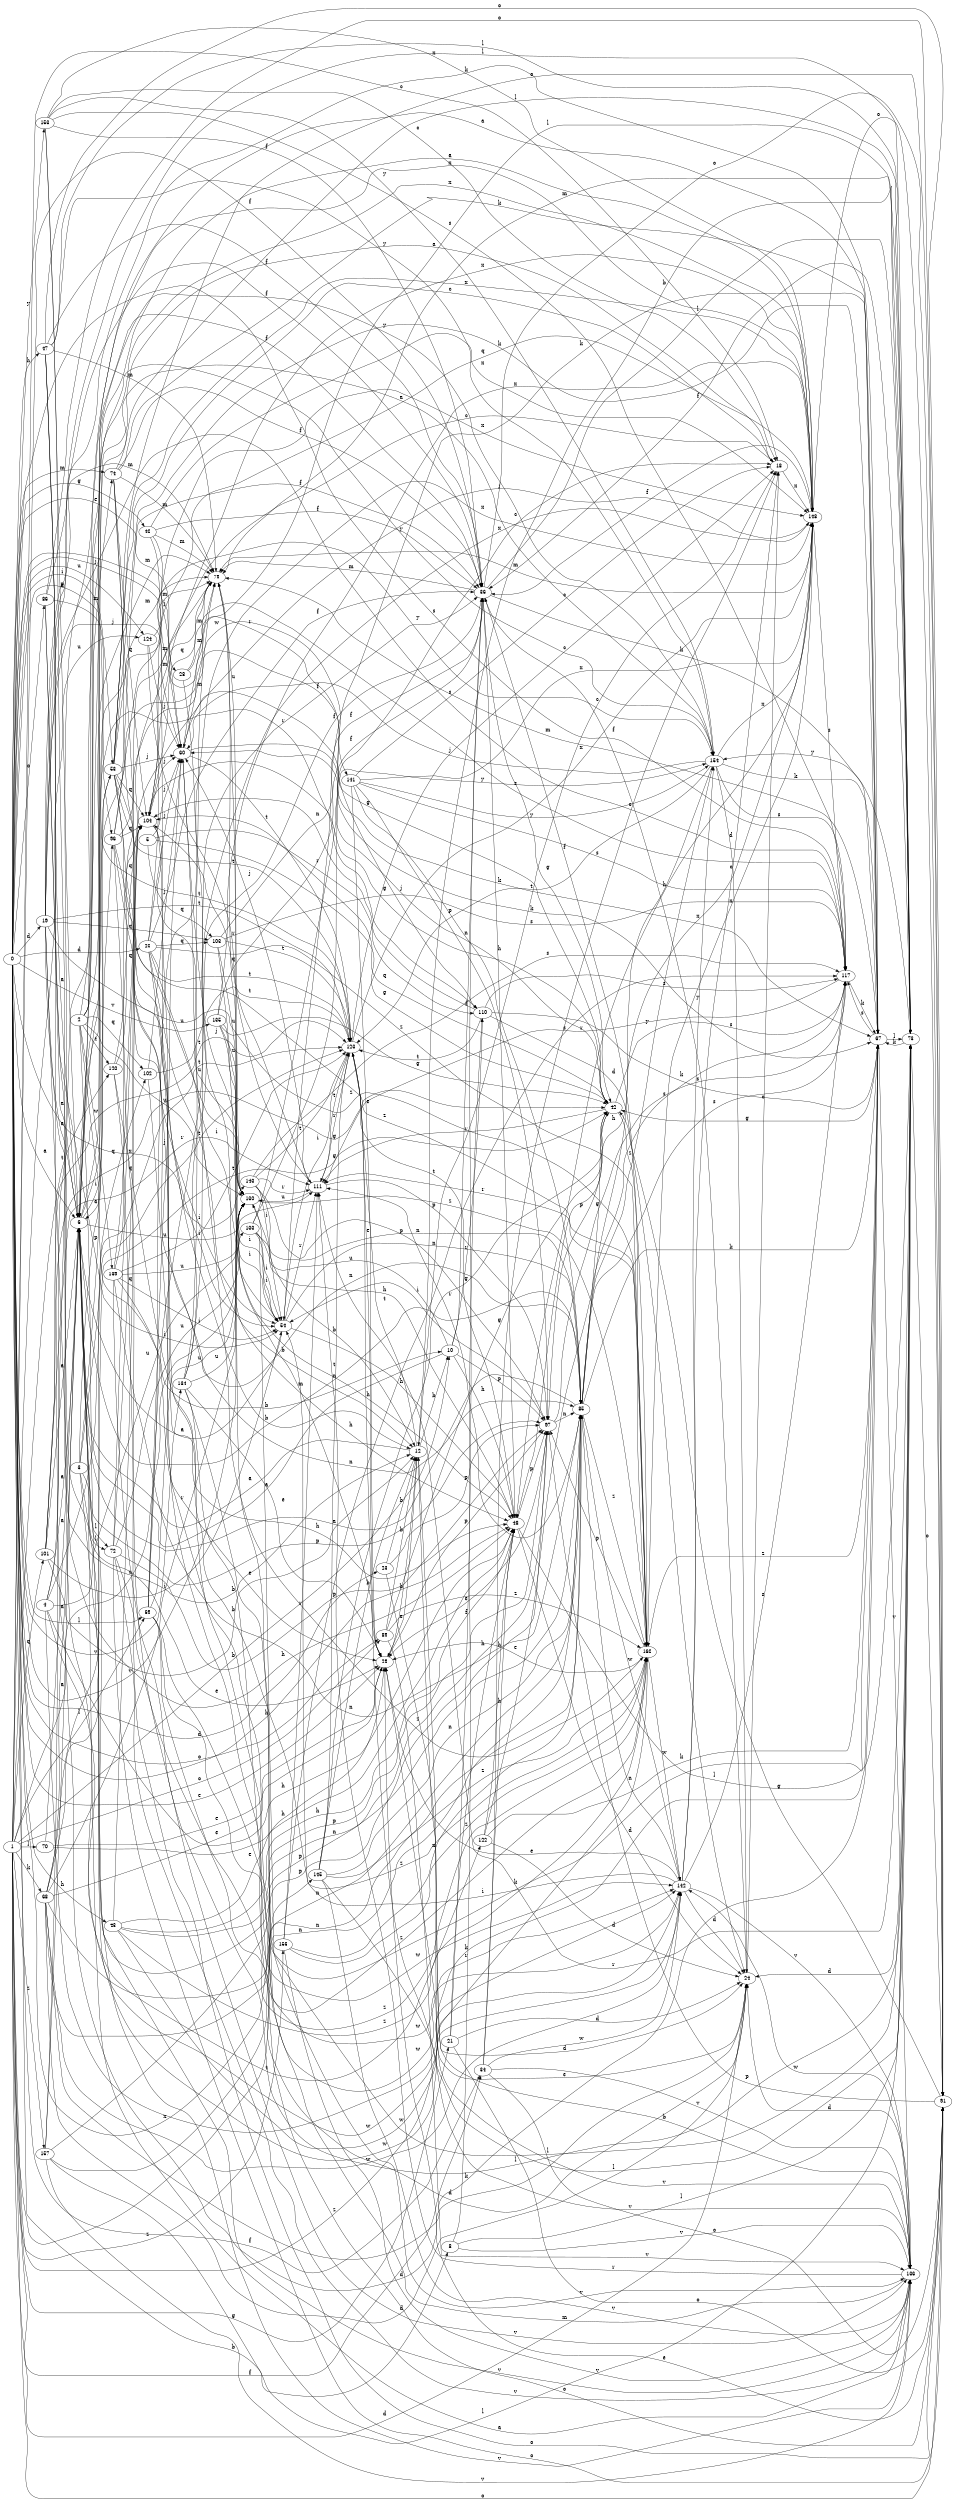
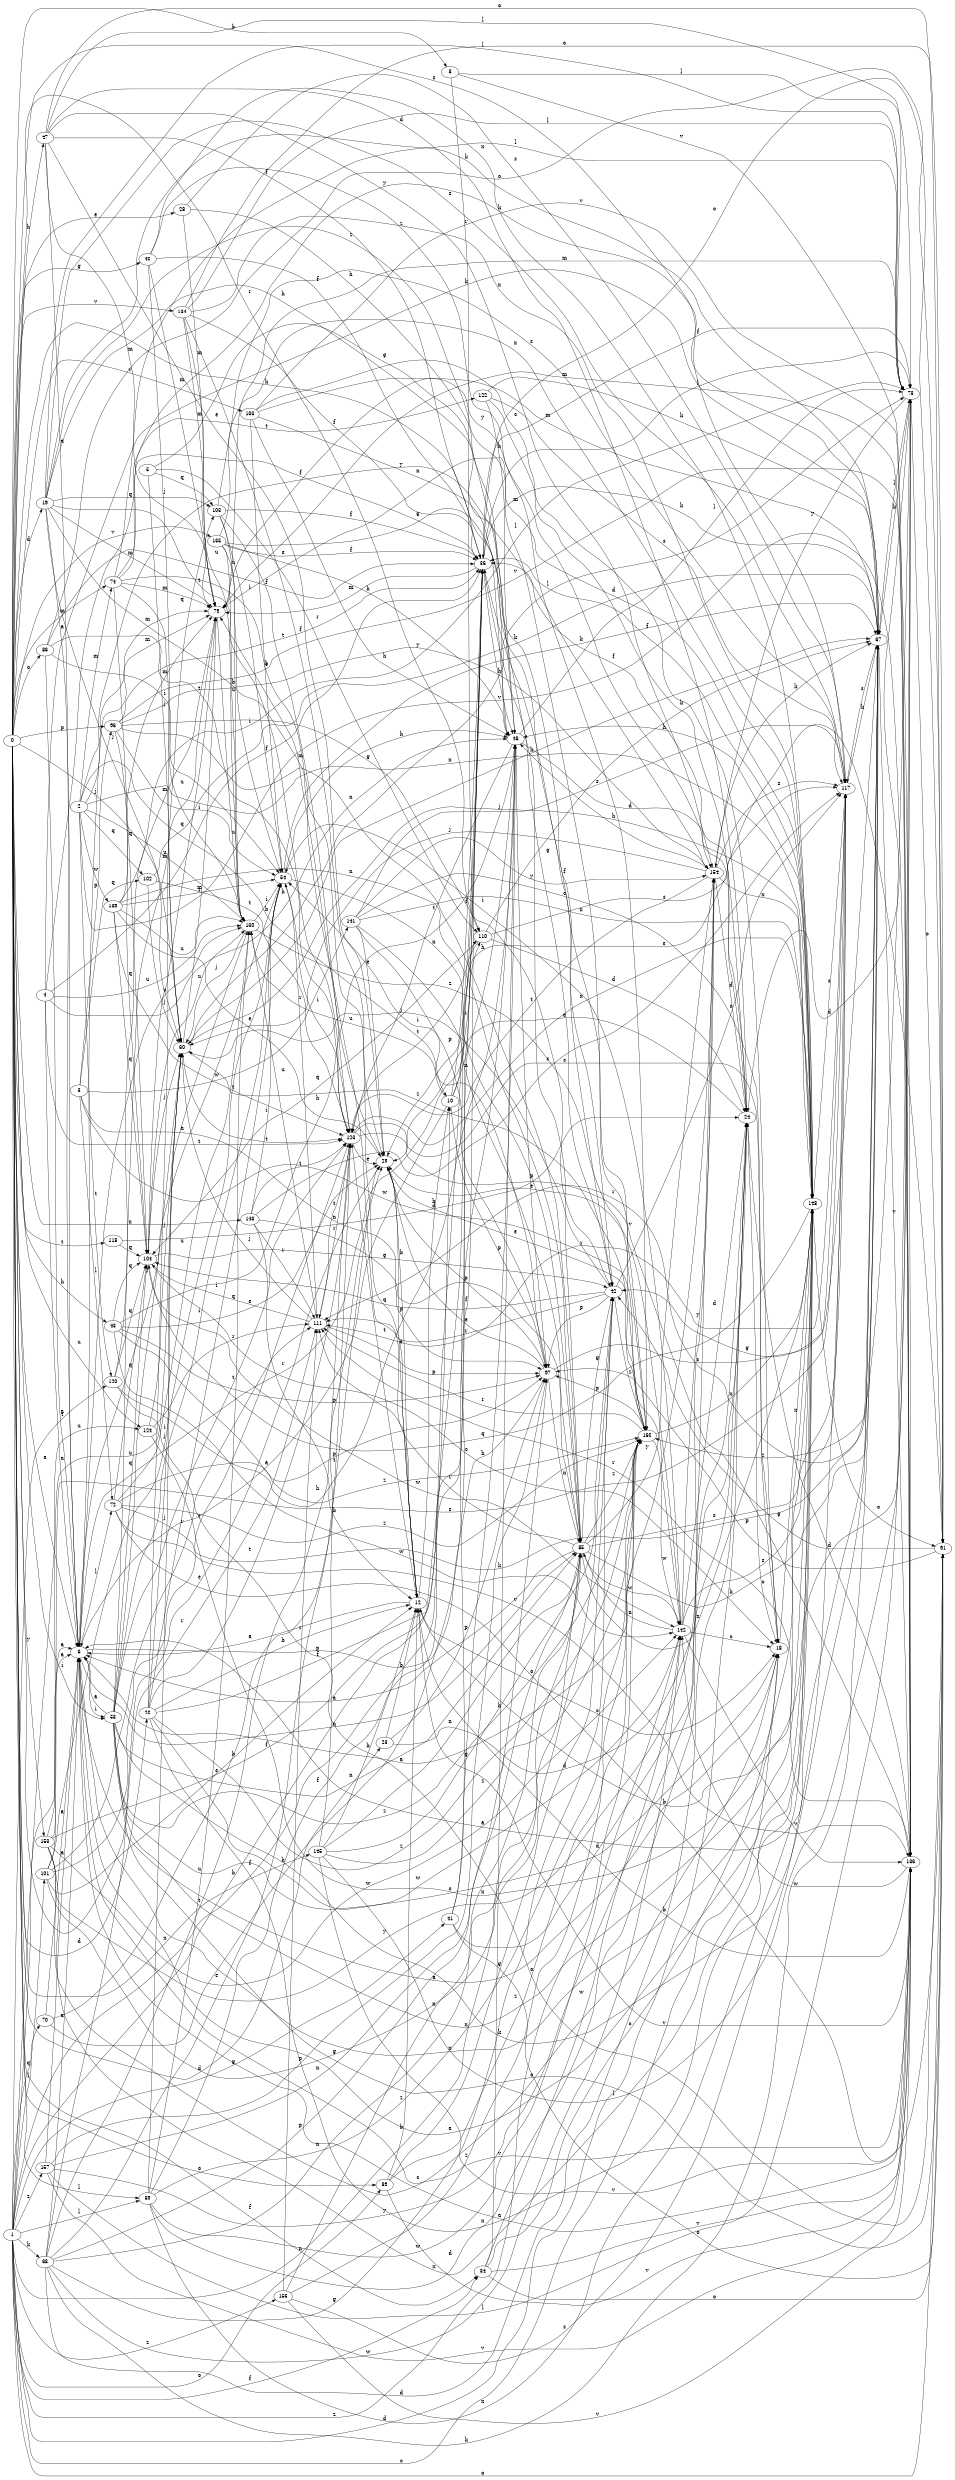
(318, 814) -> (318, 1078)
none -> (113, 1241)
(450, 2042) -> (450, 1919)
